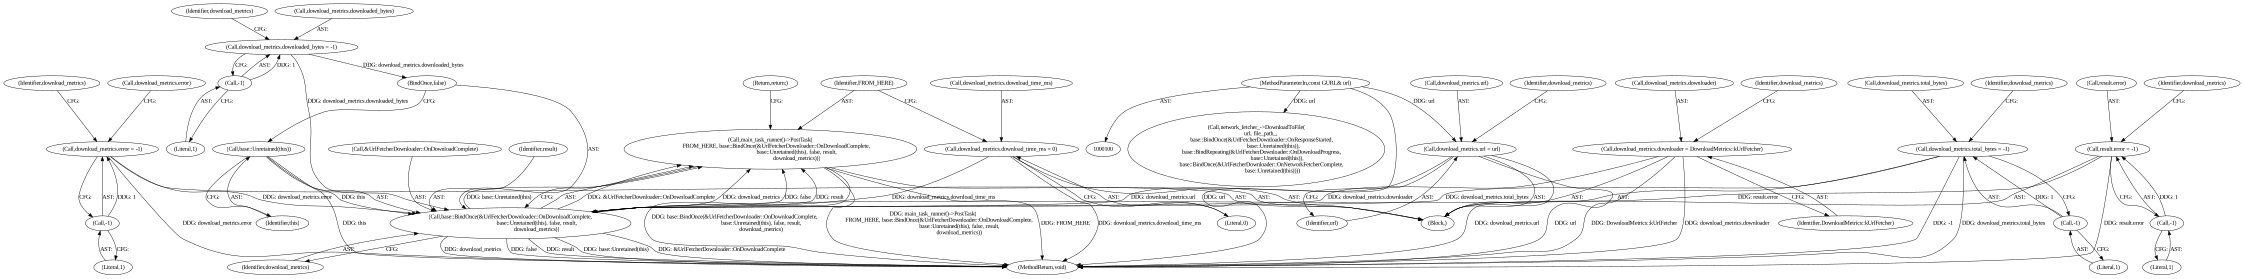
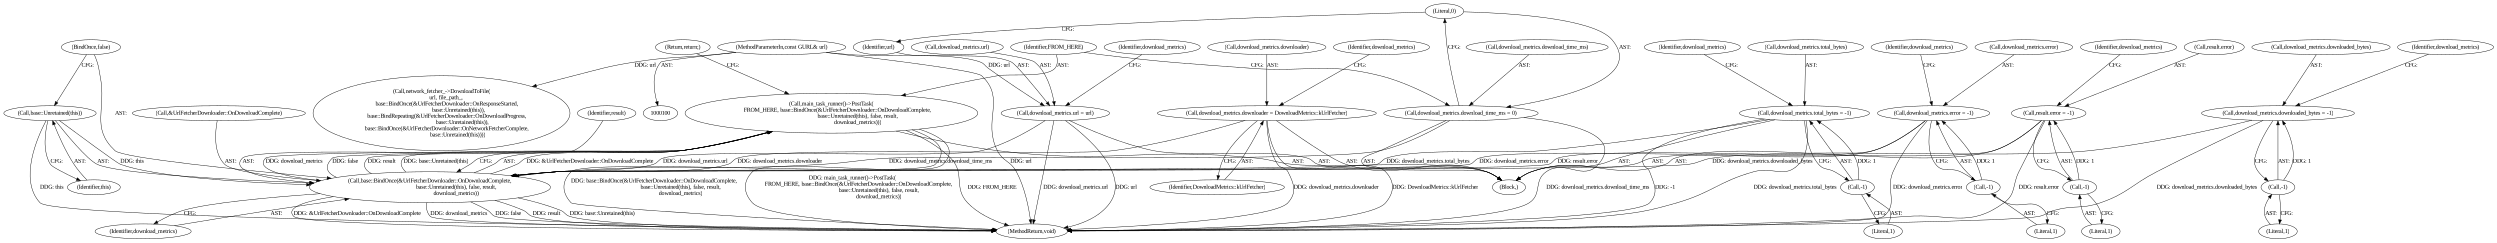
(355, 65) -> (1860, 223)
(151, 101) -> (2009, 65)
(1412, 183) -> (1163, 22)
